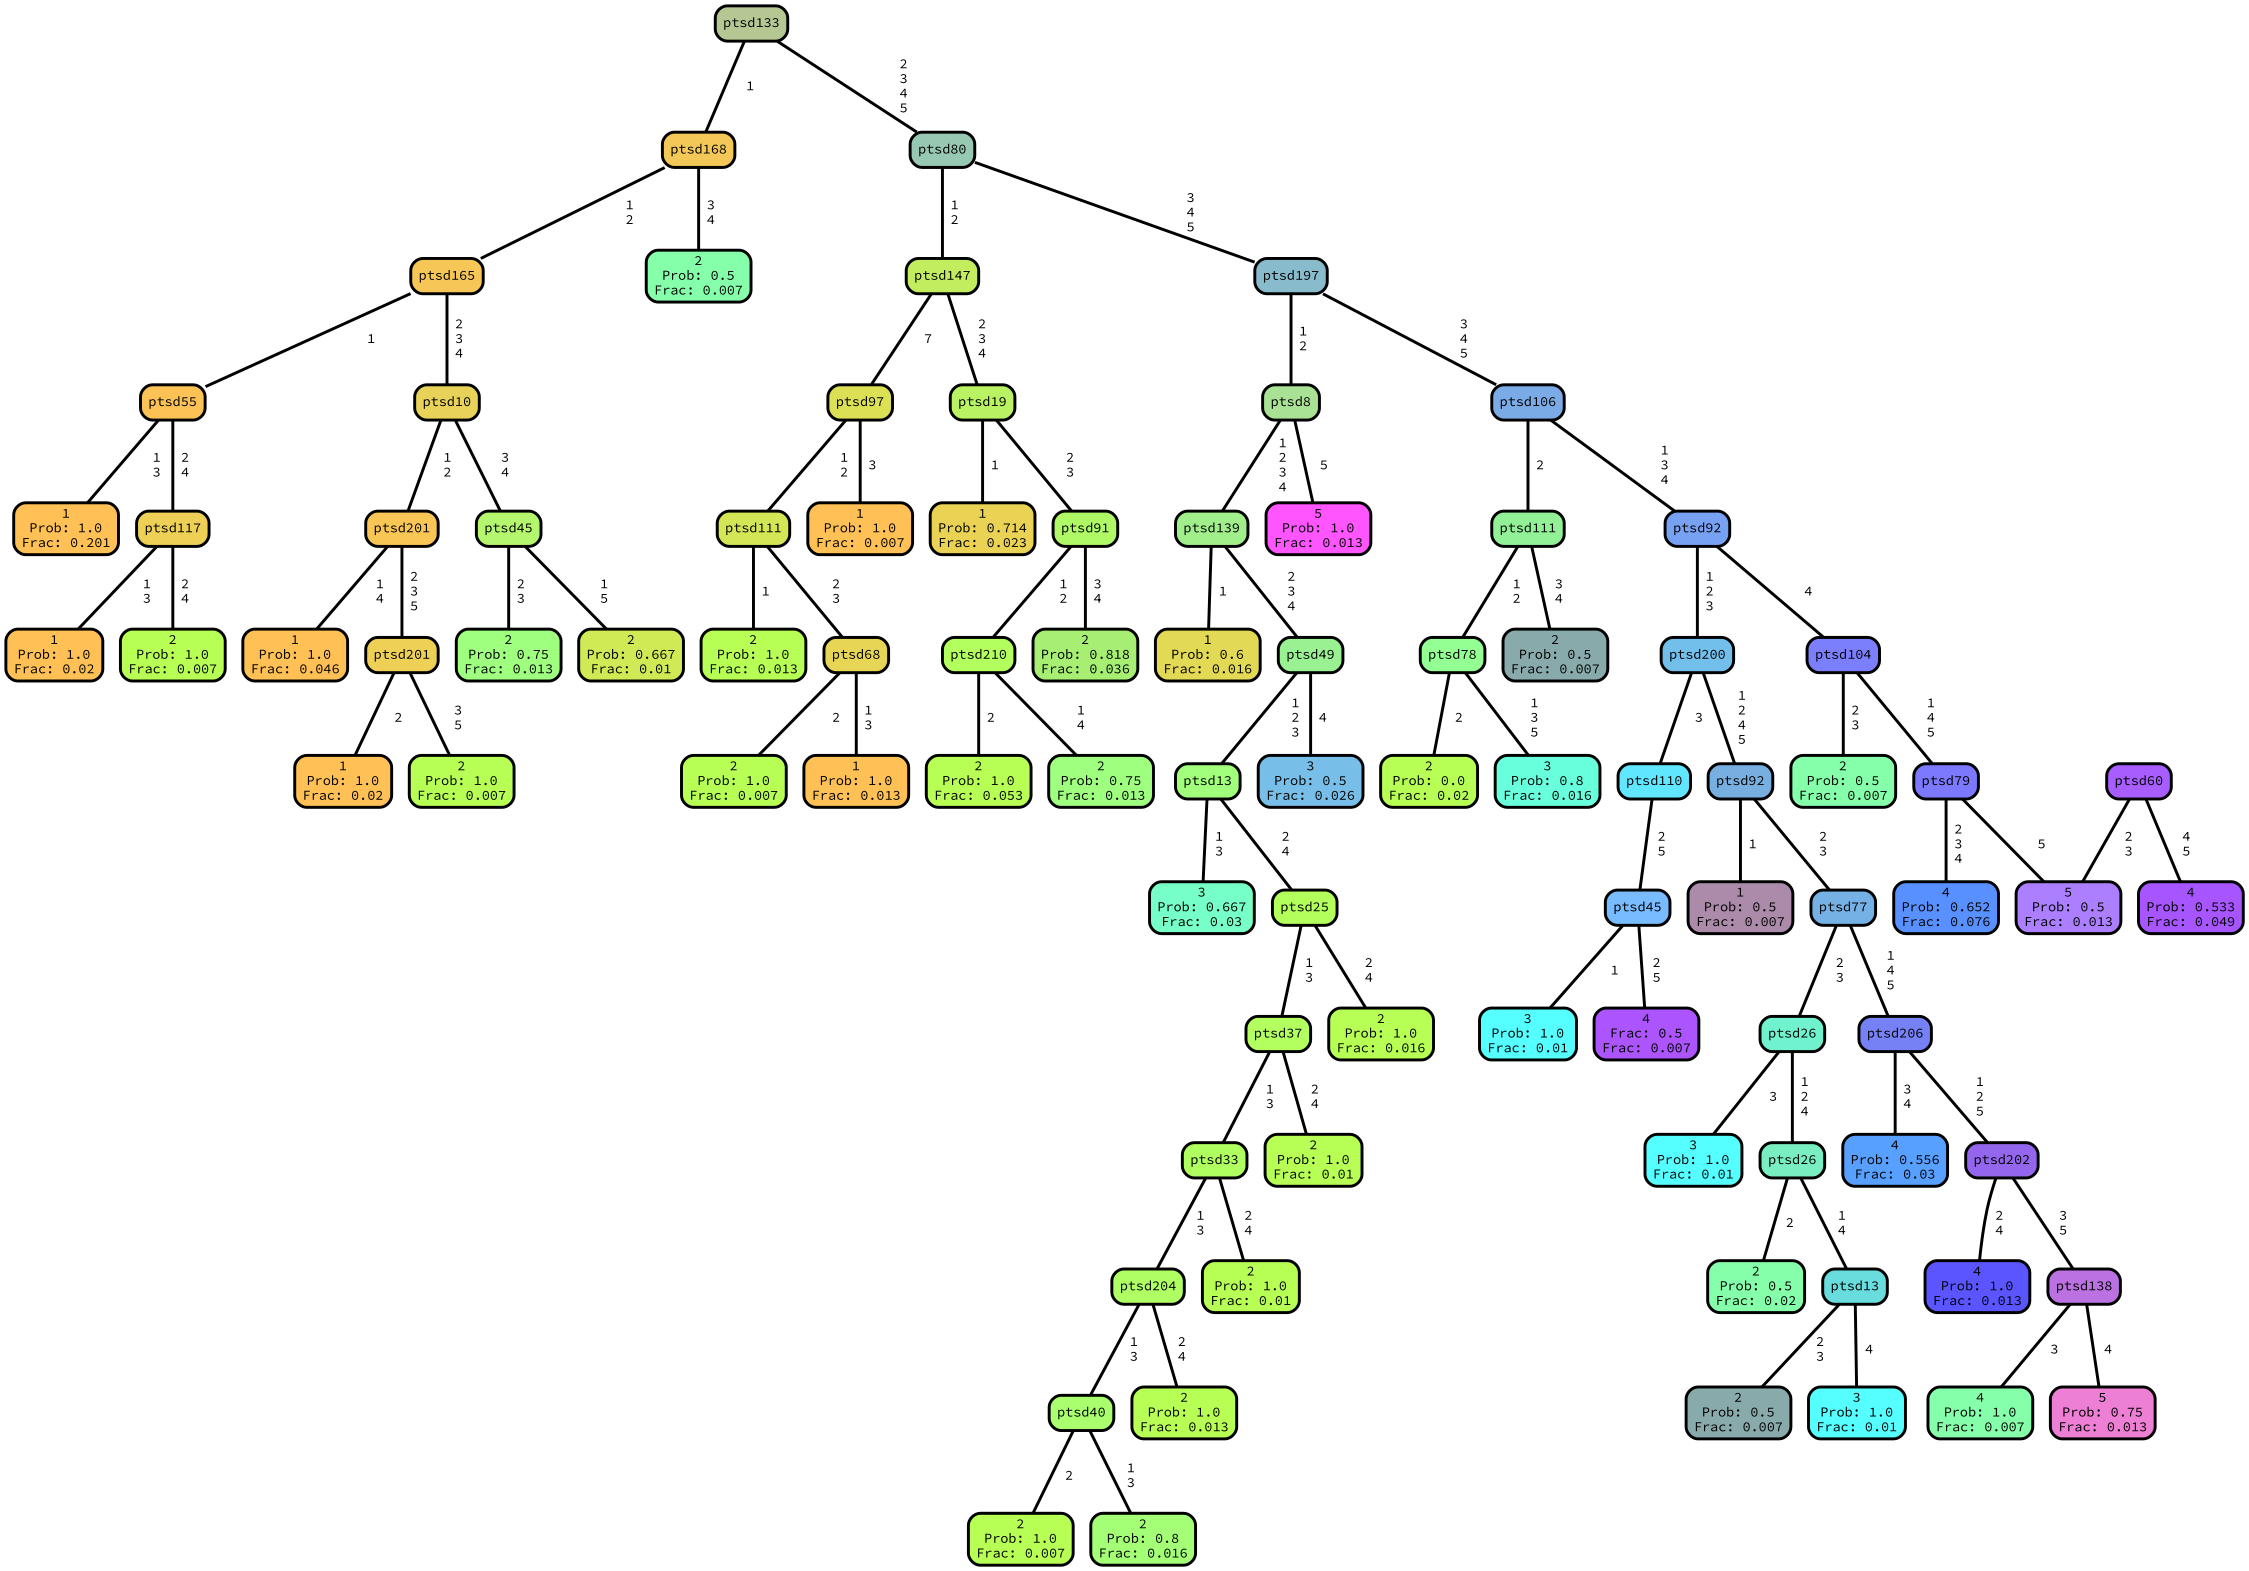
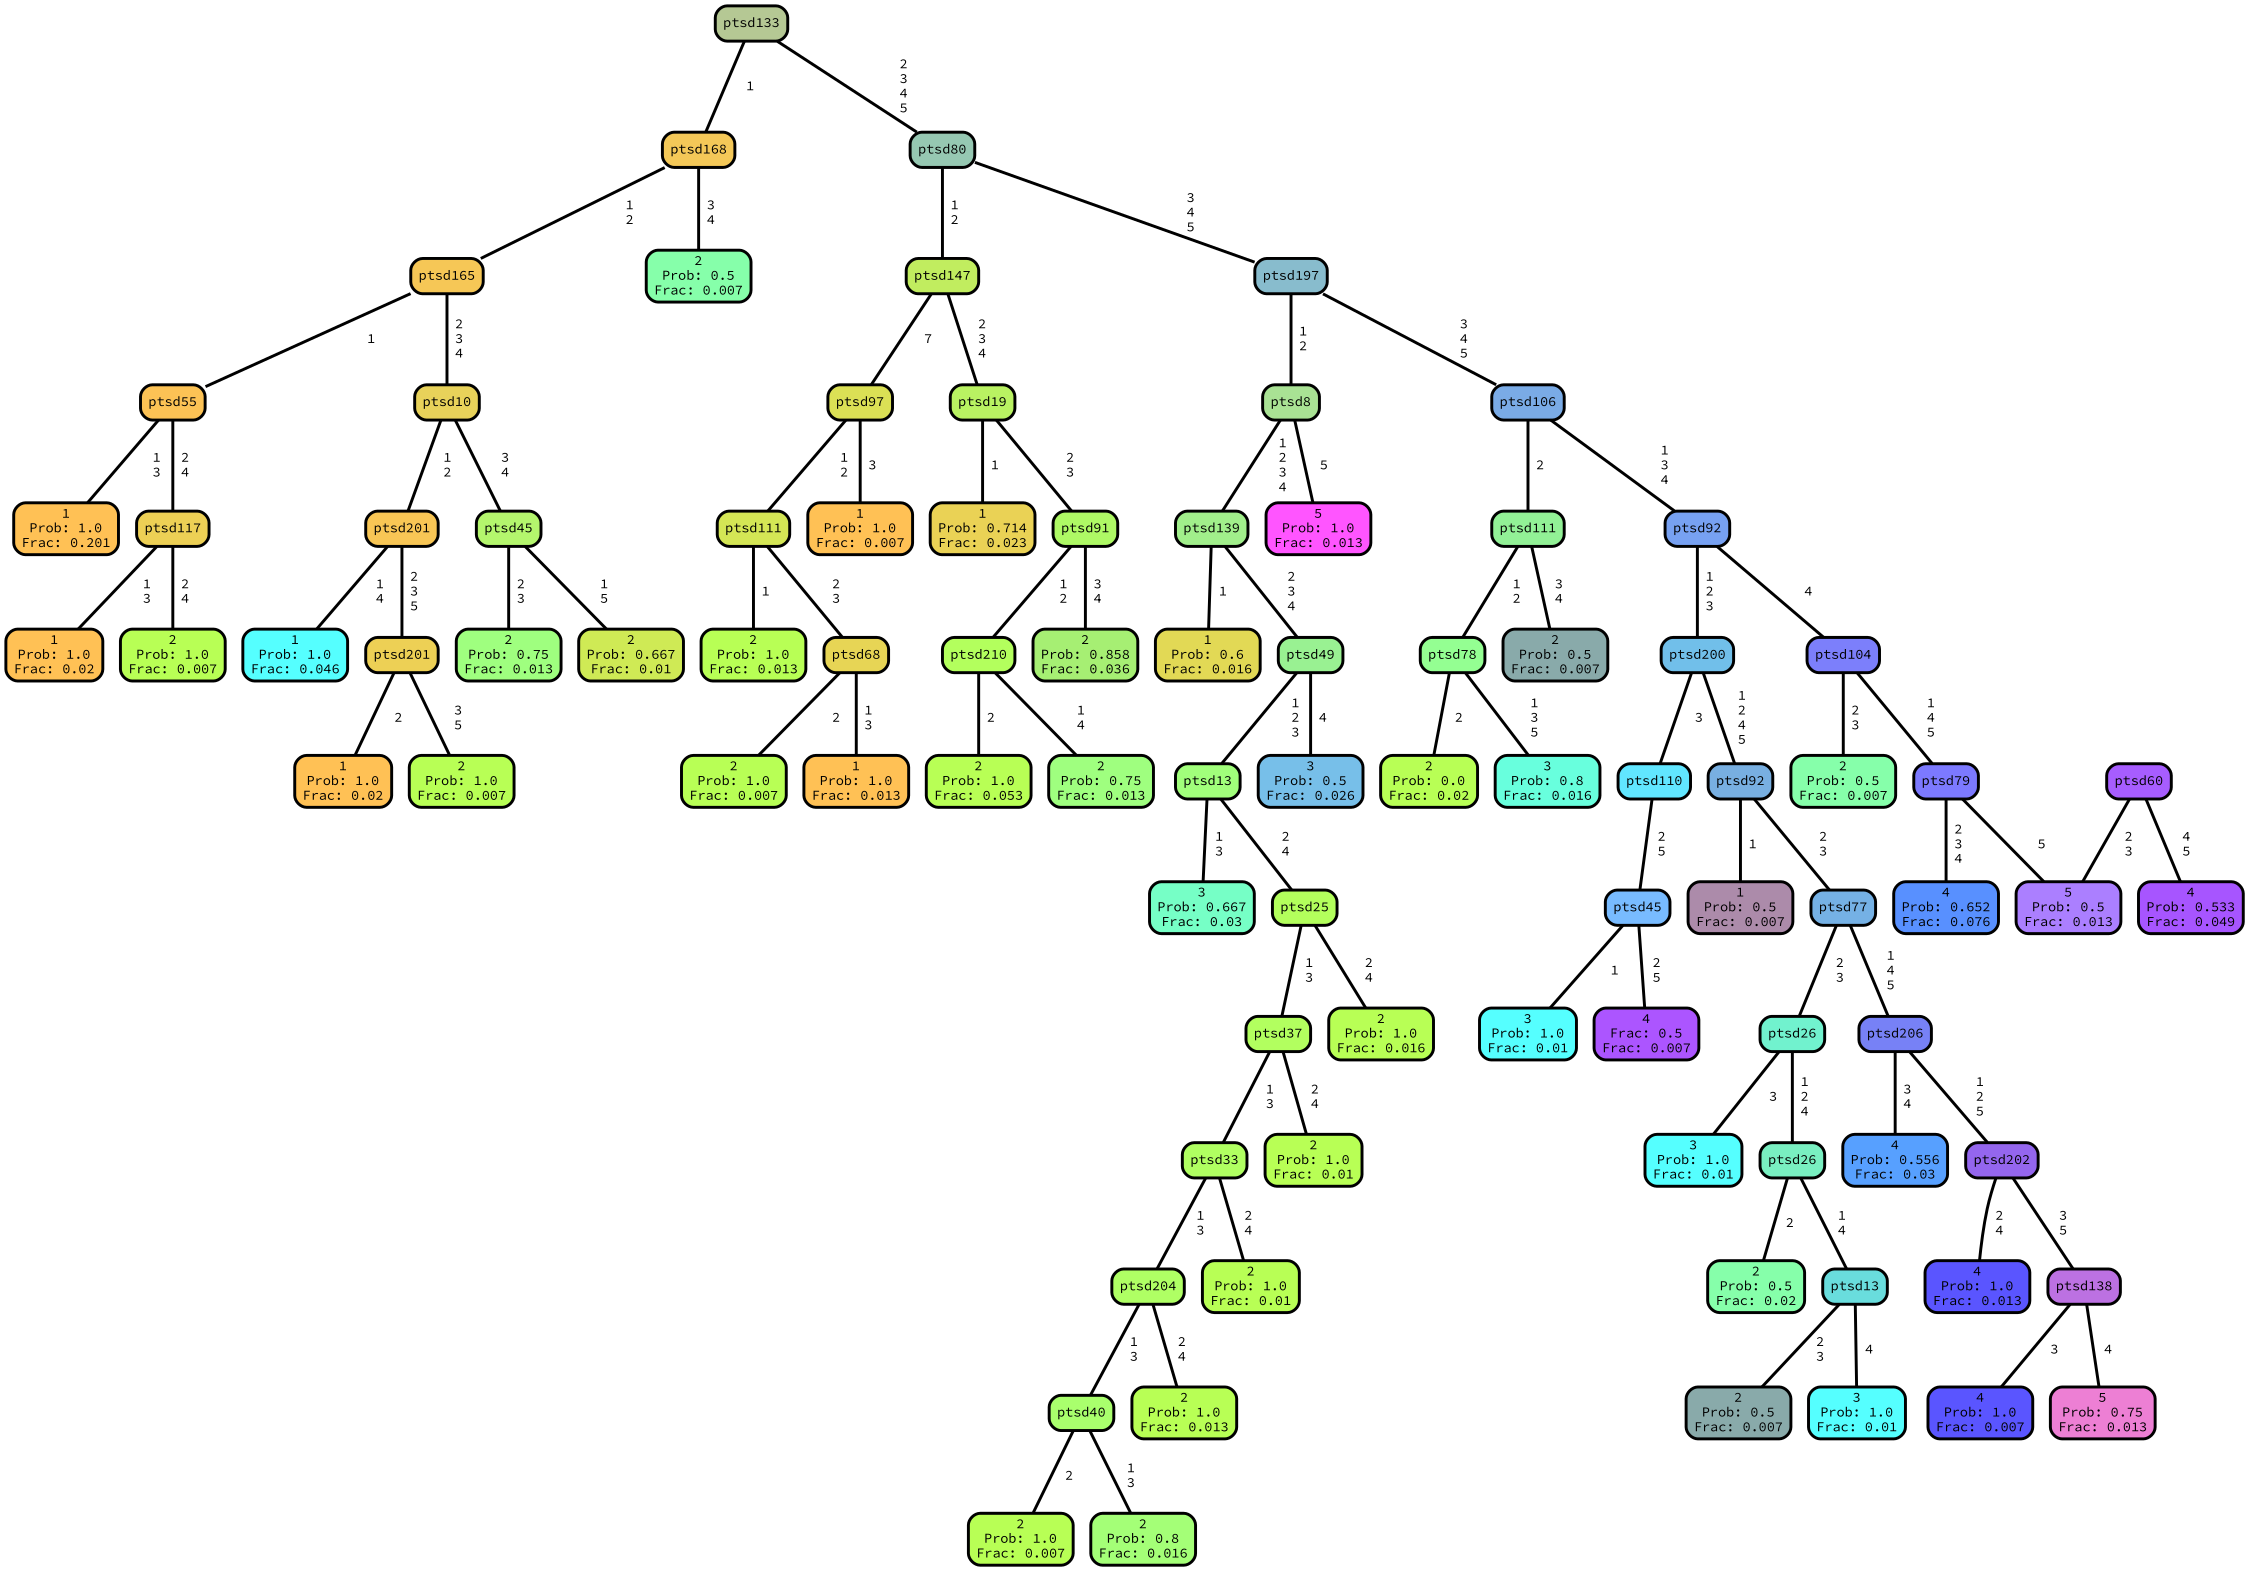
(295, 655) -> (295, 655)
(1085, 655) -> (1085, 655)
(1980, 1413) -> (1980, 1413)
